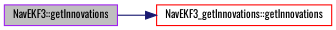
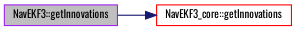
(244, 15) -> (224, 15)
